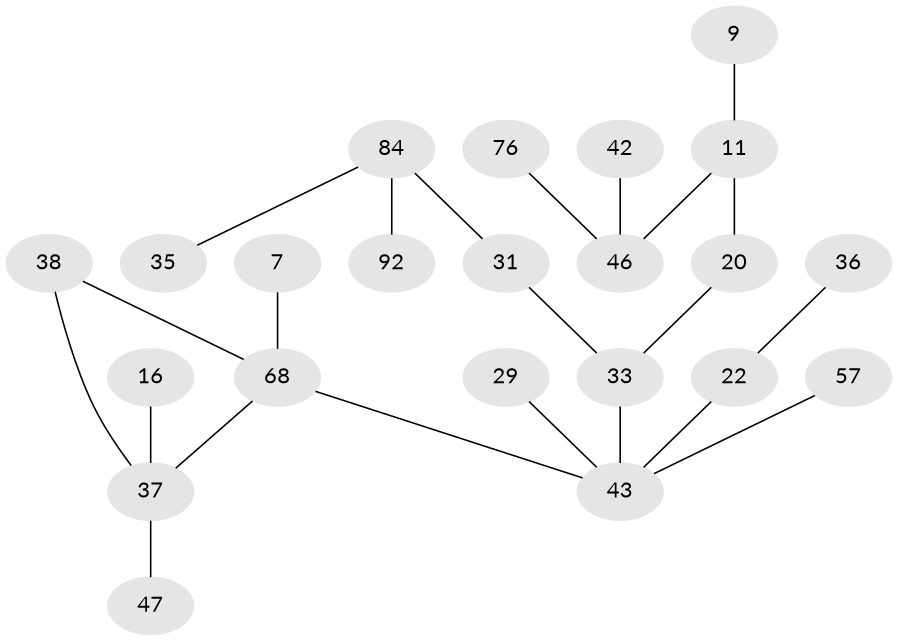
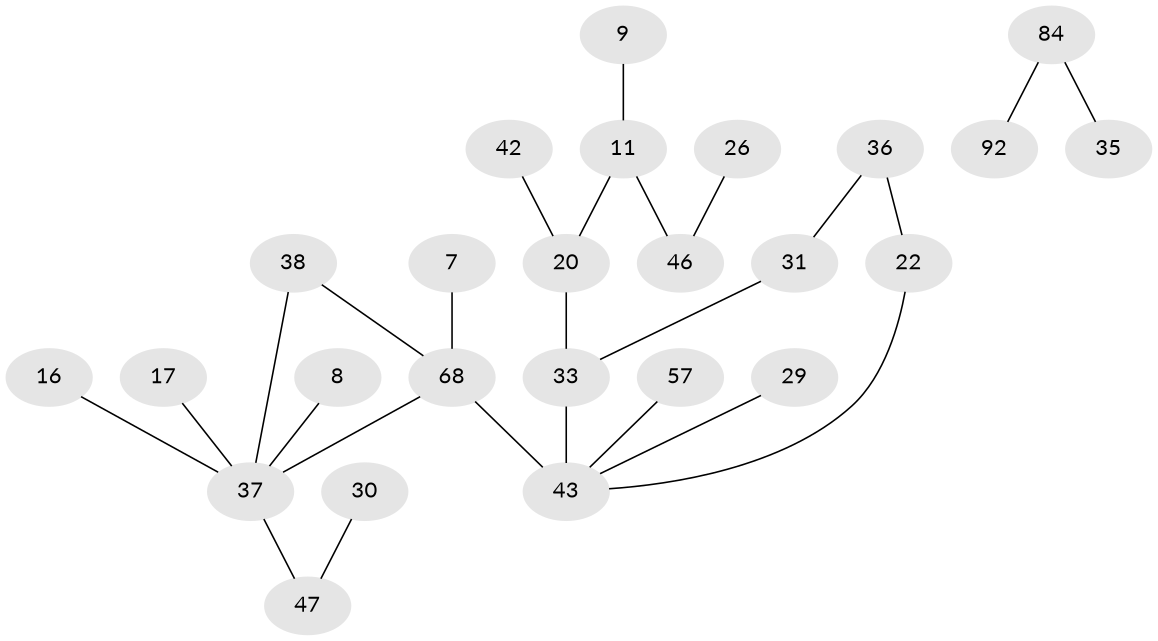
(506, 149) -> (738, 149)
(449, 206) -> (837, 206)
(620, 206) -> (538, 206)
none -> (163, 377)
none -> (338, 377)
none -> (365, 492)
